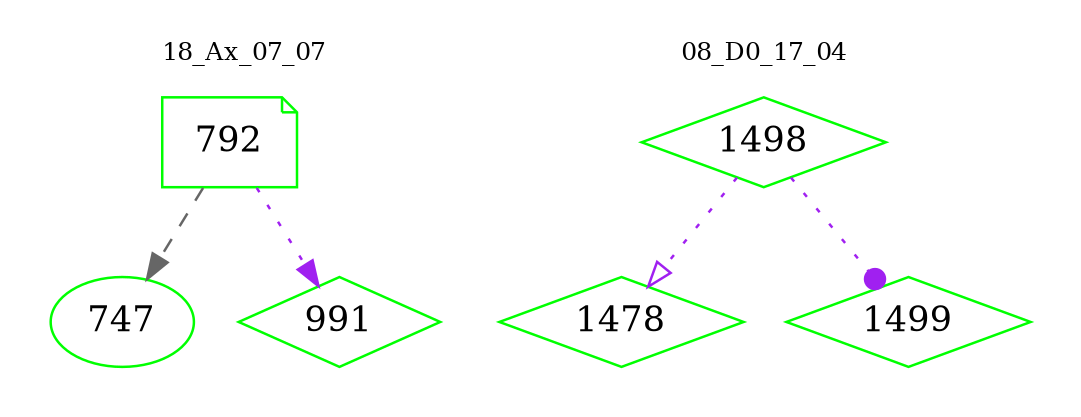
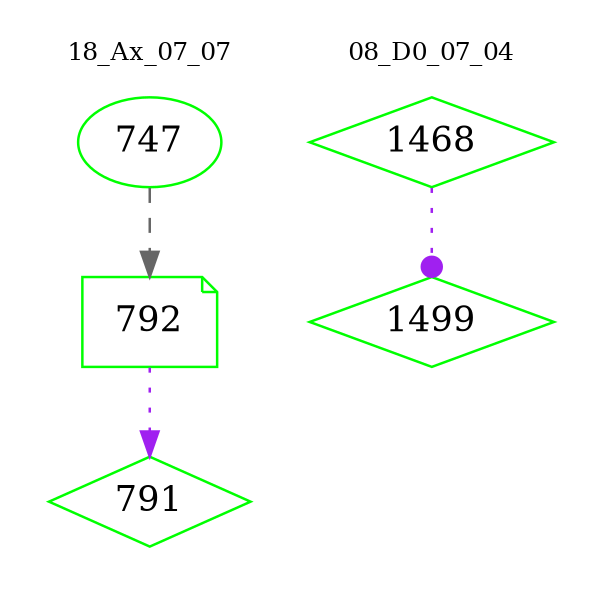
(765, 54) -> (432, 54)
(764, 142) -> (432, 142)
(182, 223) -> (150, 220)
(339, 322) -> (150, 502)
(621, 322) -> none
